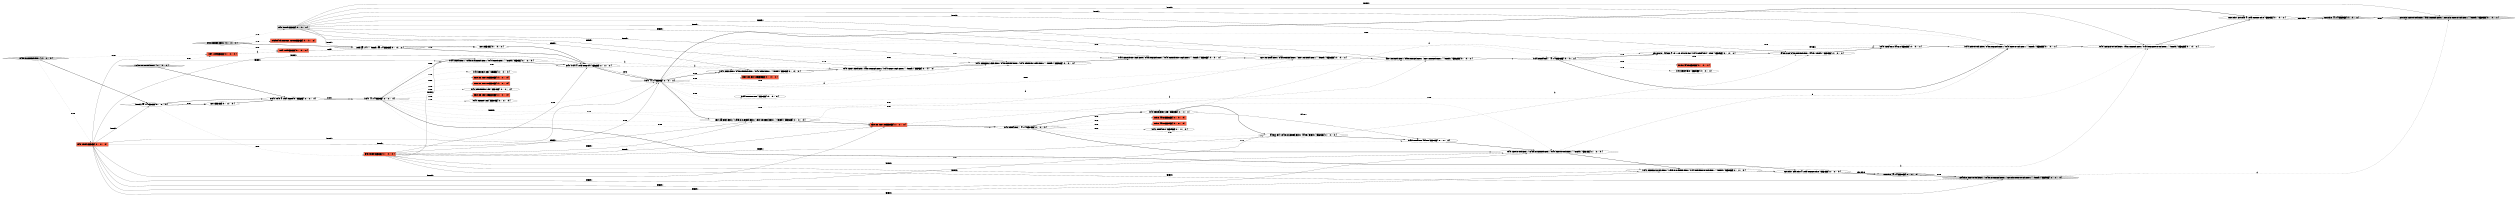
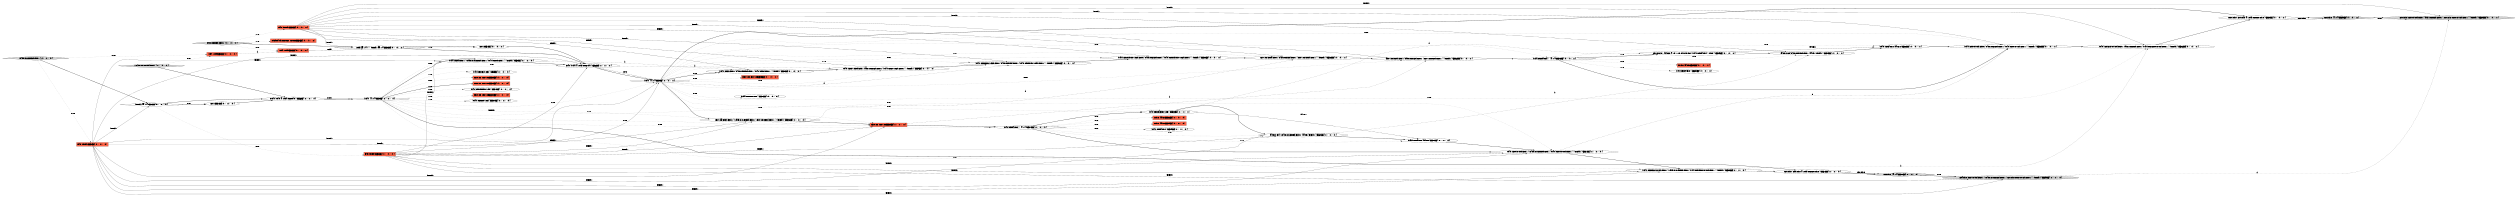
(293, 27) -> (293, 27)
(428, 88) -> (428, 88)
